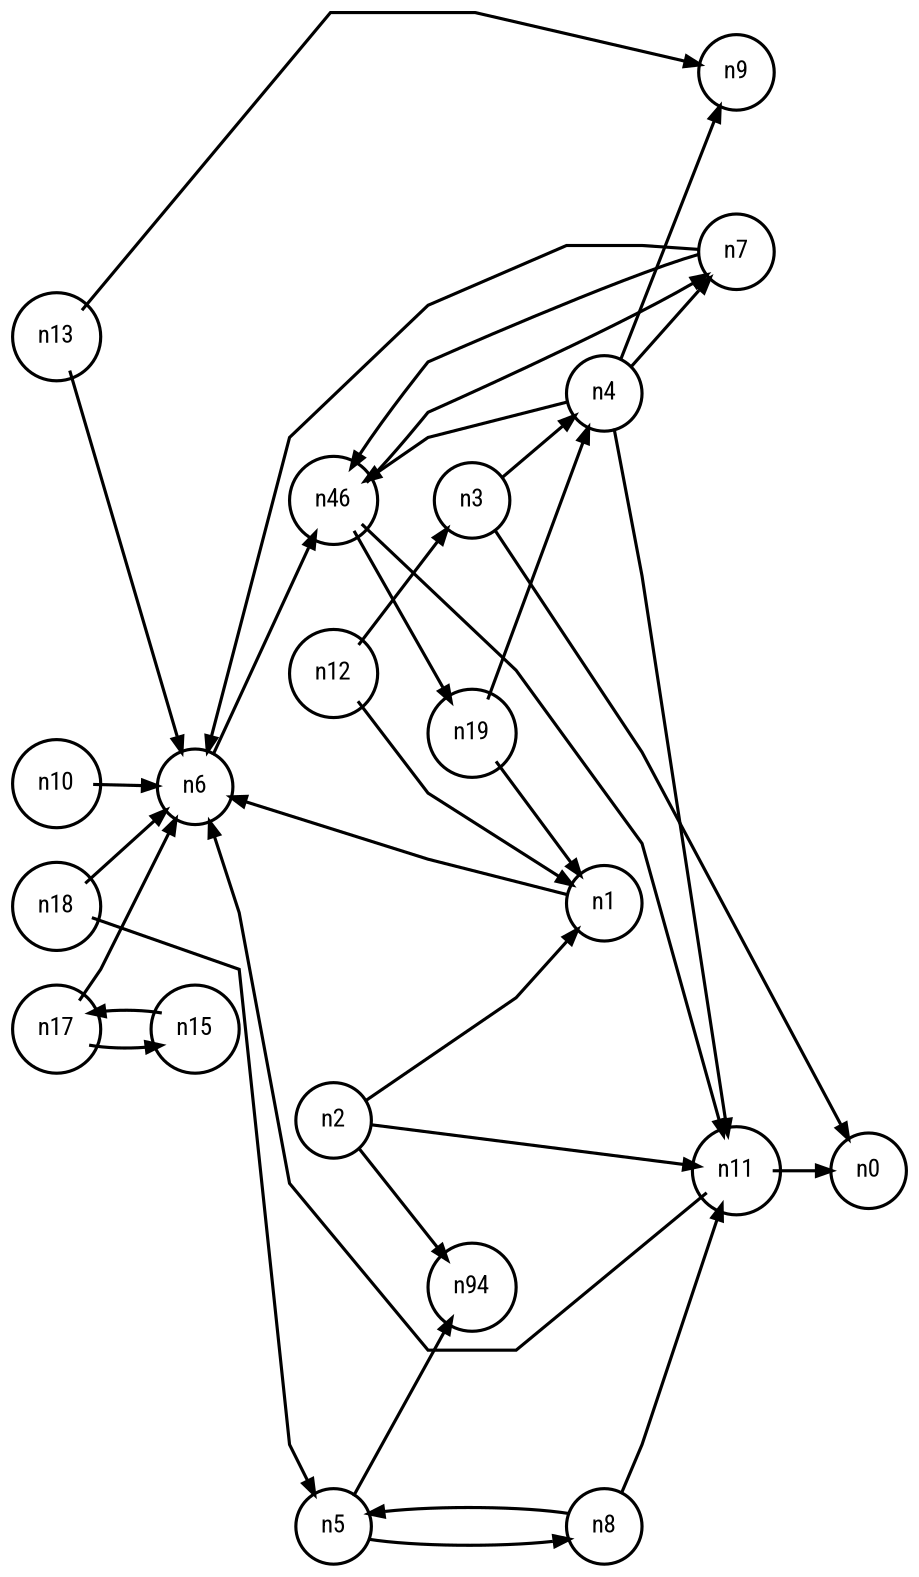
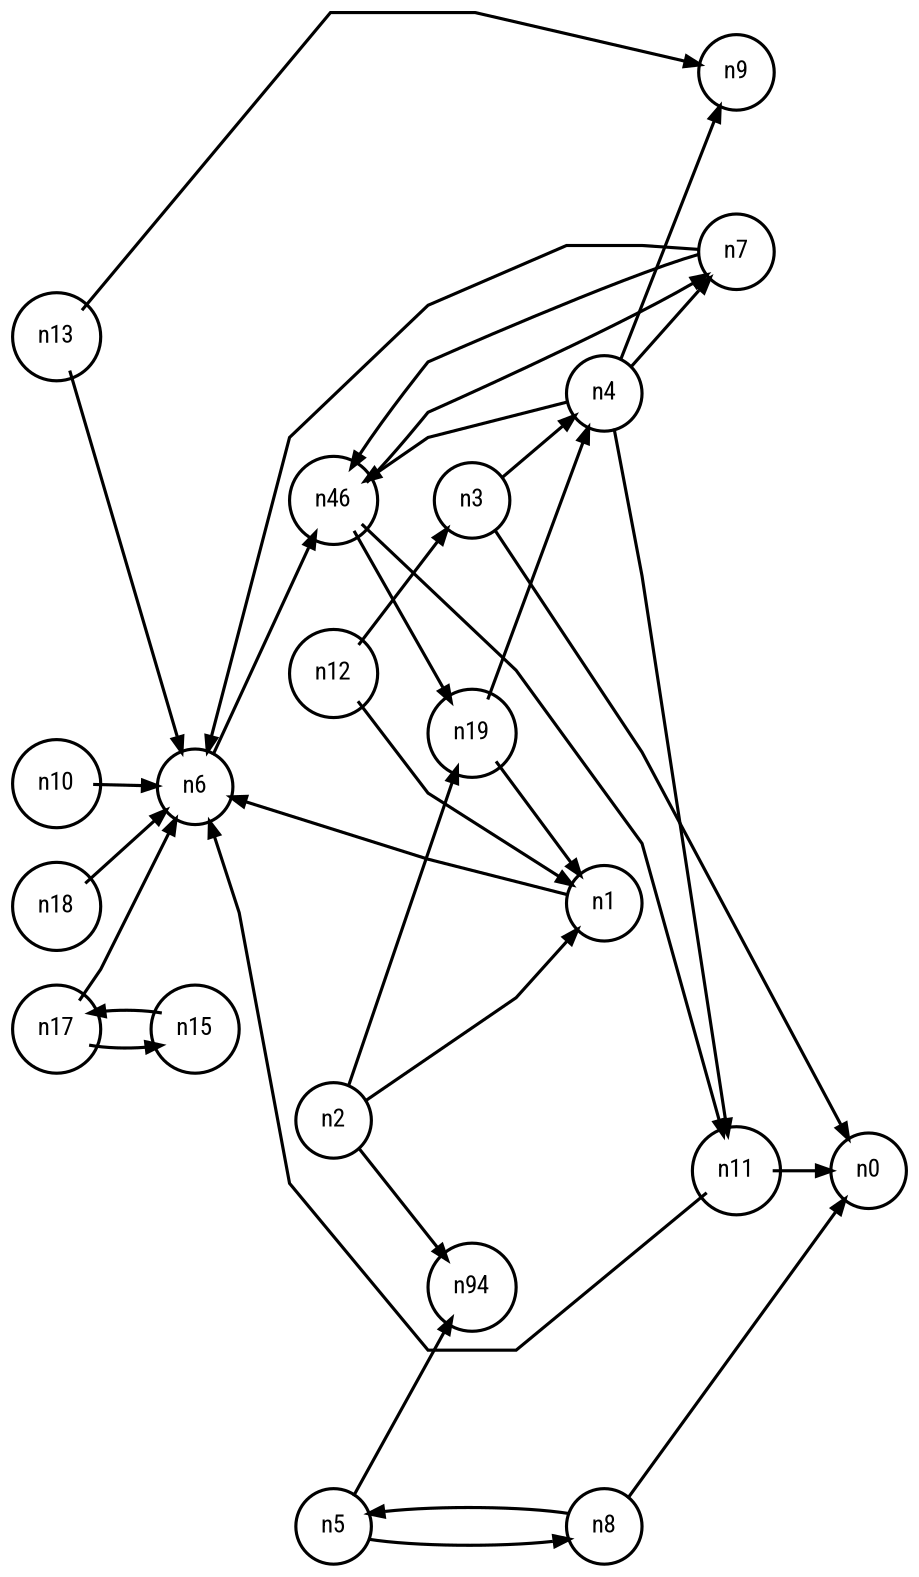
(527, 1145) -> (400, 934)
(258, 1149) -> none
(671, 1358) -> (732, 1355)
